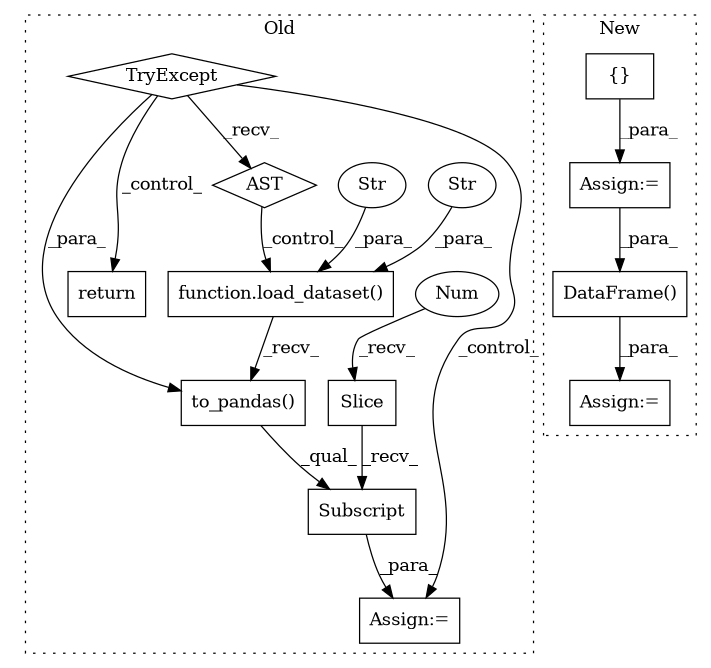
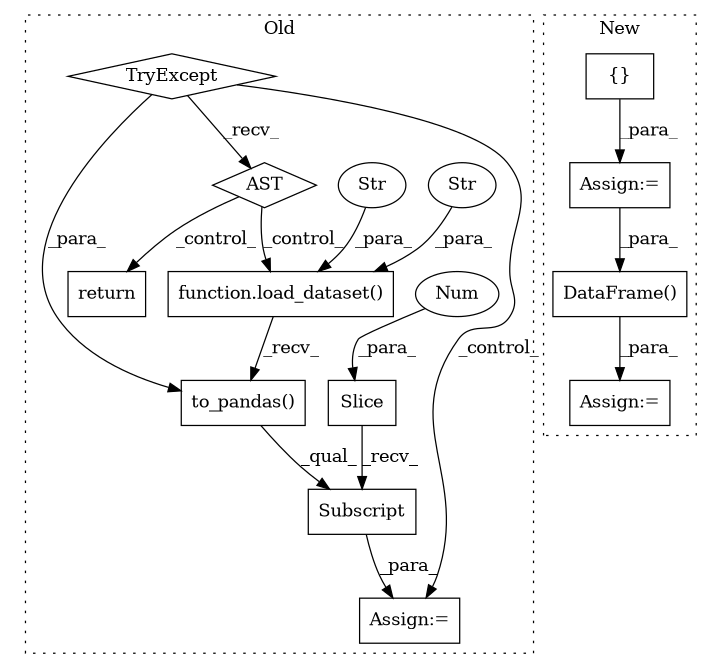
(119, 173) -> (184, 225)
(387, 349) -> (387, 349)
